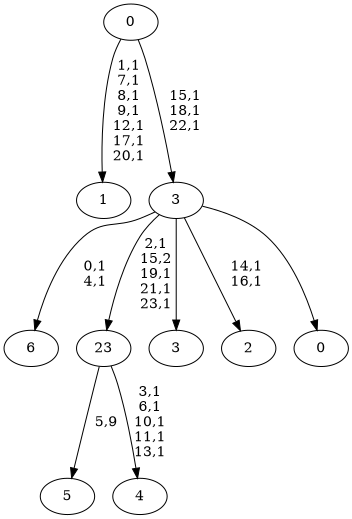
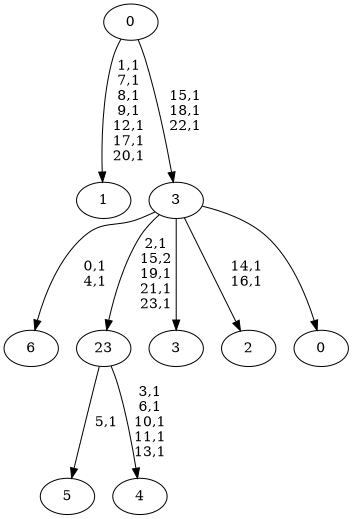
(106, 422) -> (106, 422)
